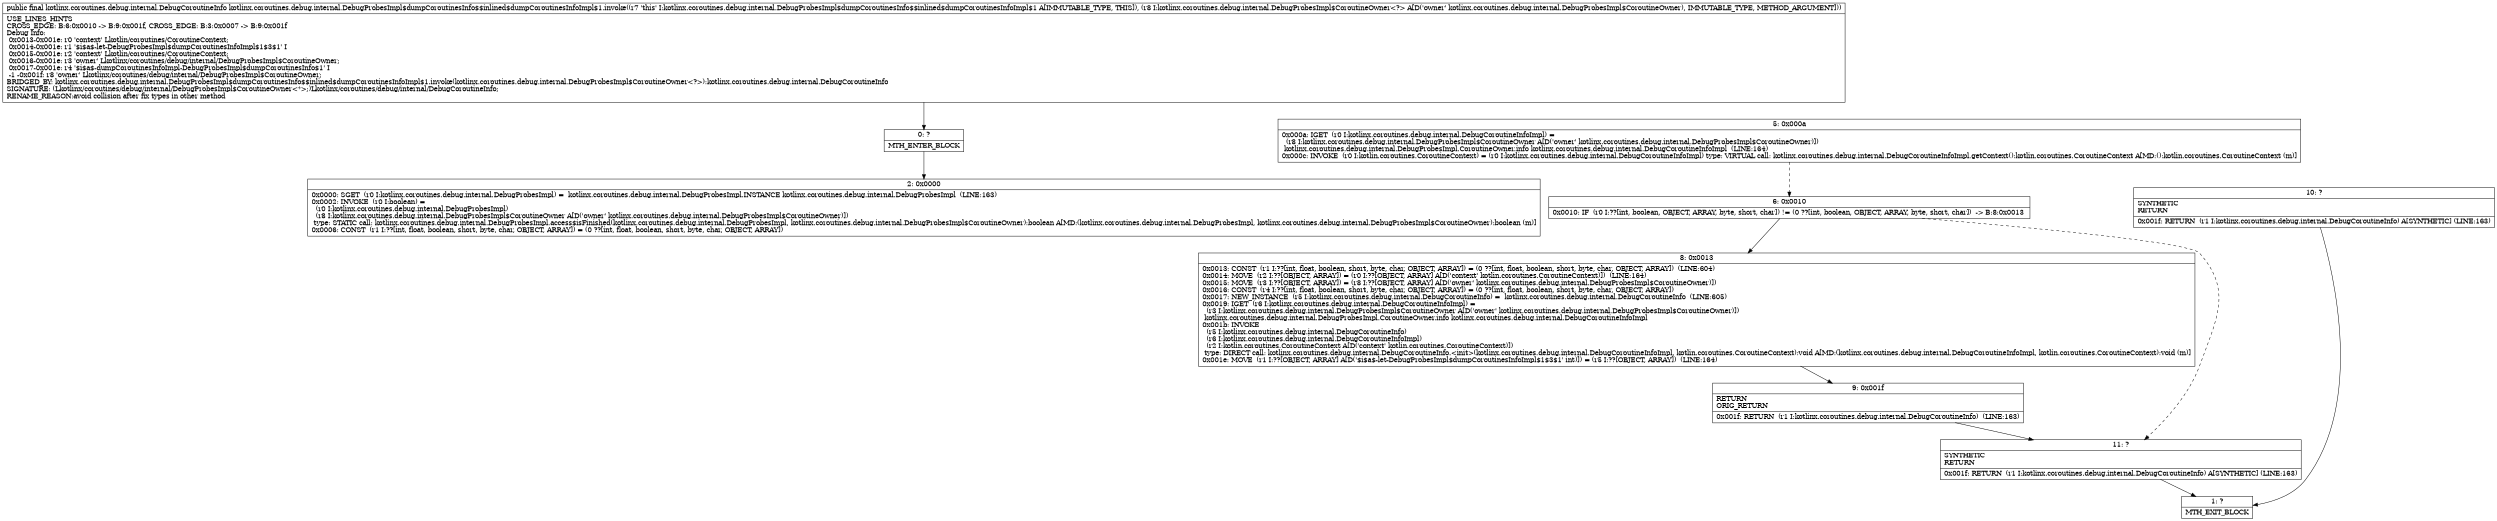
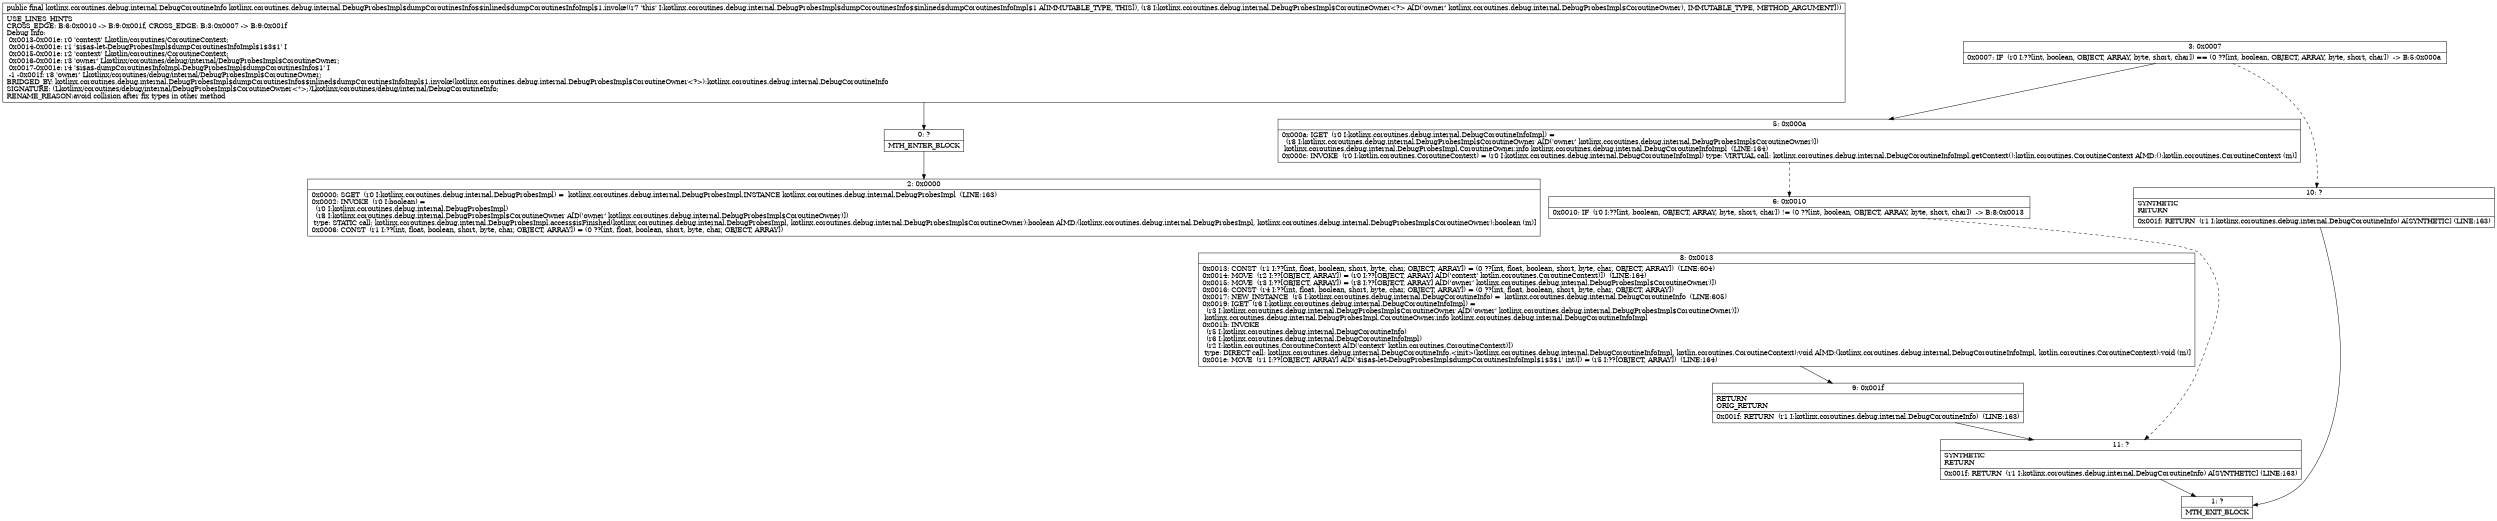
none -> (2205, 53)
(1766, 234) -> none
